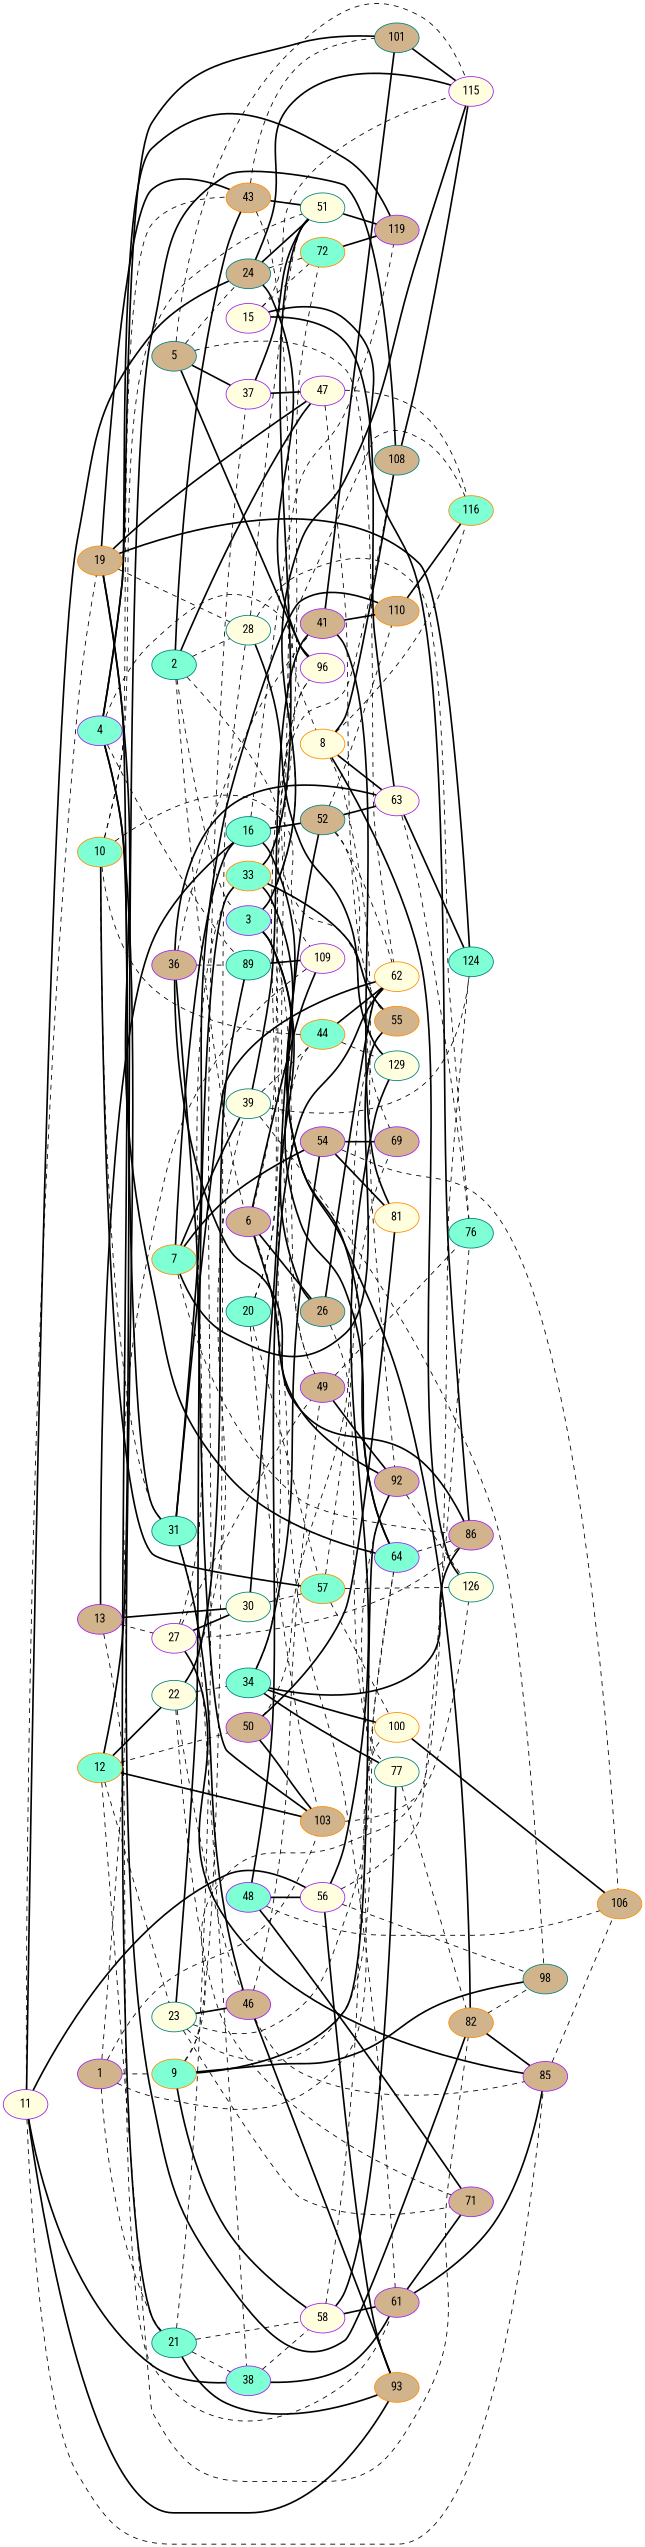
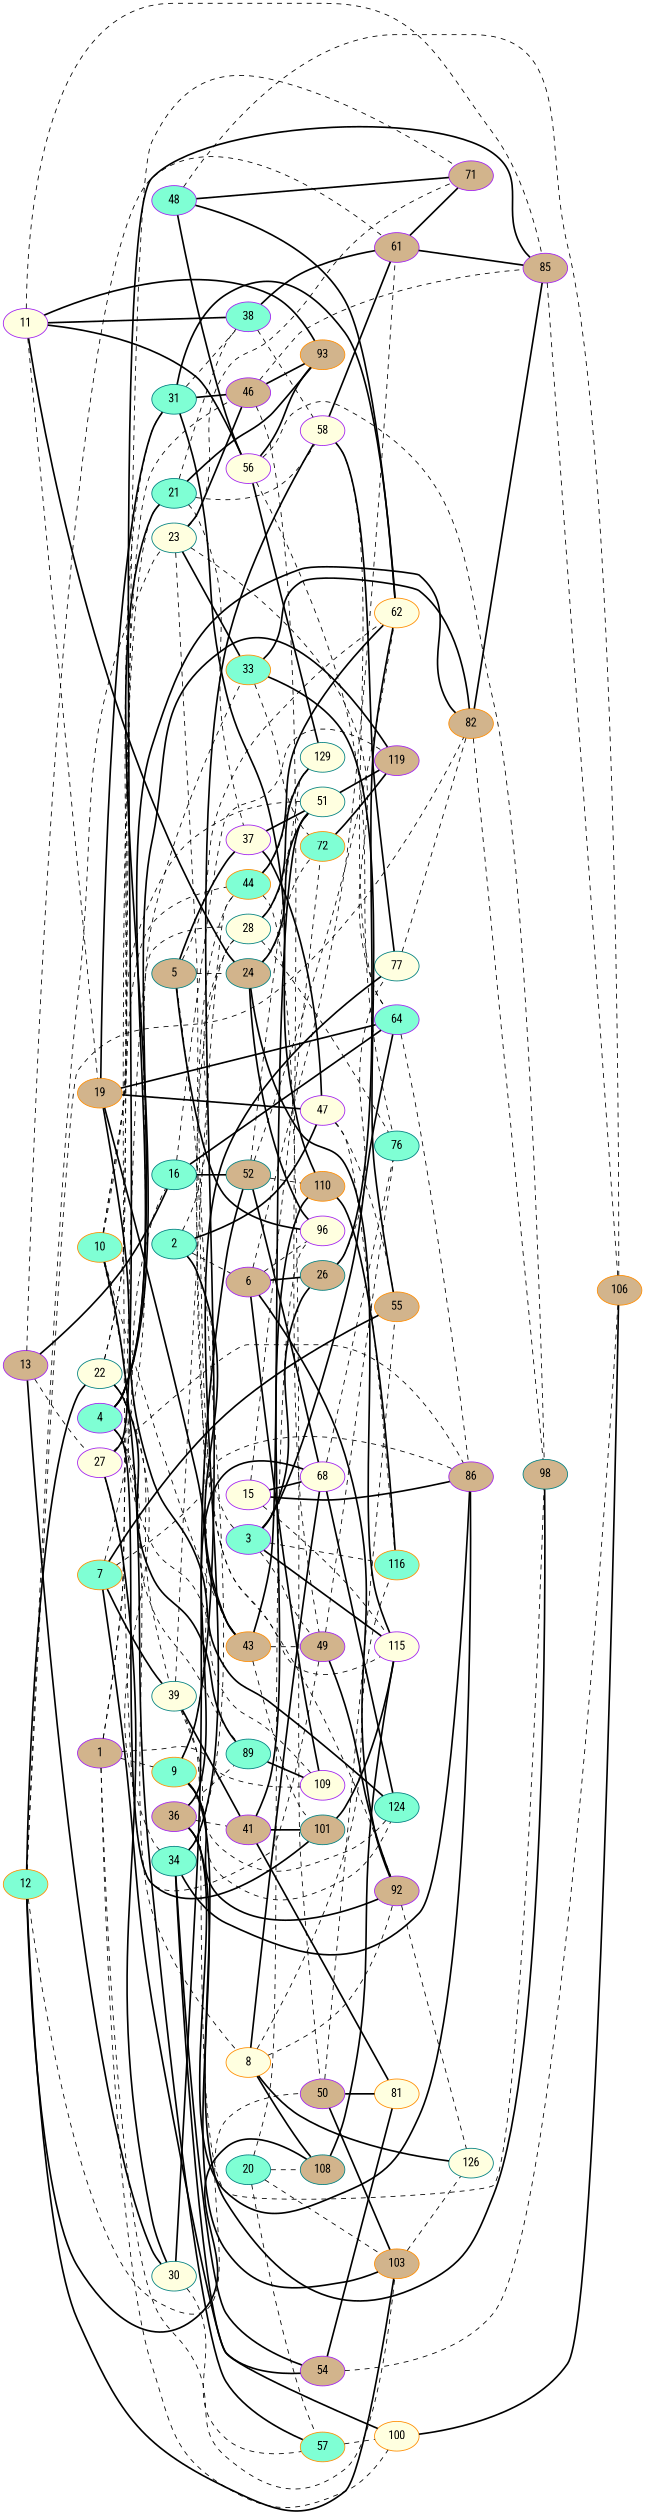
(282, 460) -> none
(171, 594) -> (129, 1305)
(397, 801) -> (323, 1477)
(190, 1041) -> (132, 1374)
(397, 1142) -> none
(384, 1588) -> none
none -> (299, 1694)
